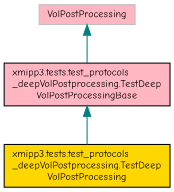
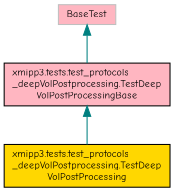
(87, 15) -> (87, 15)
